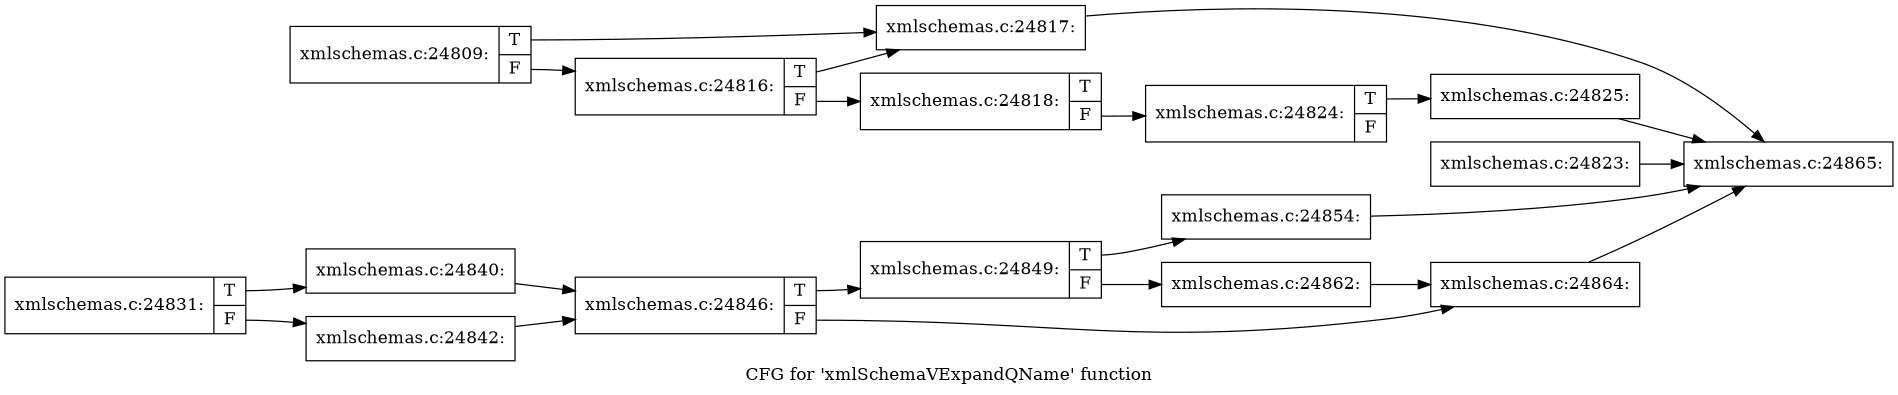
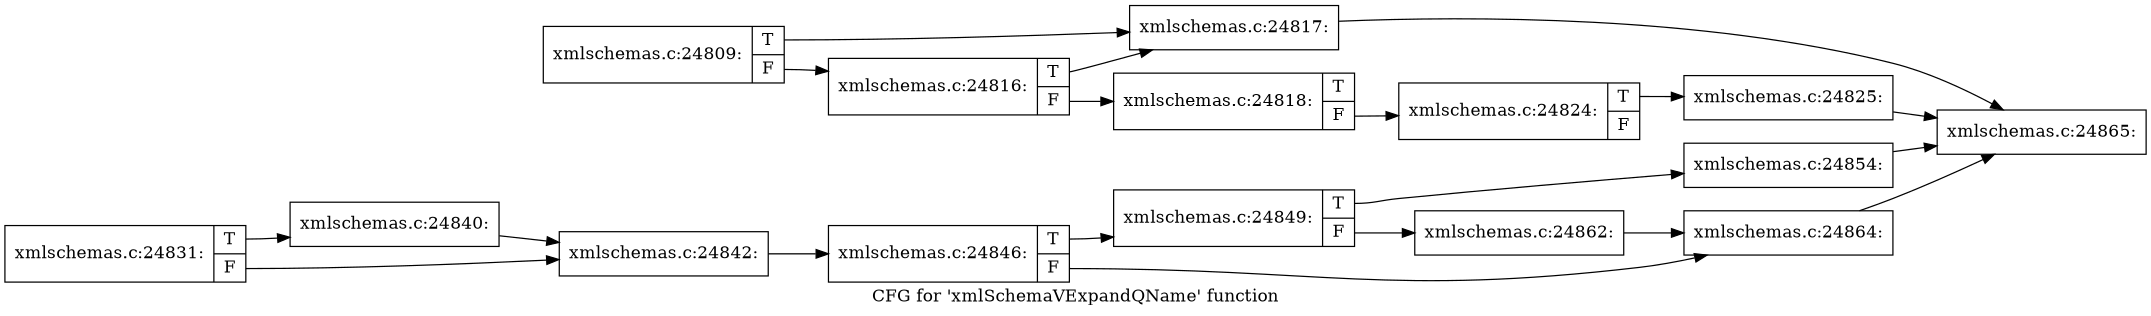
(1535, 164) -> none
(539, 287) -> (523, 238)
